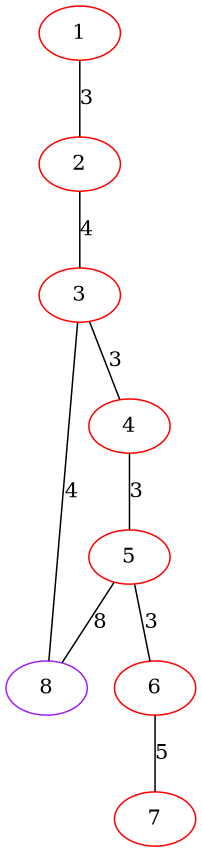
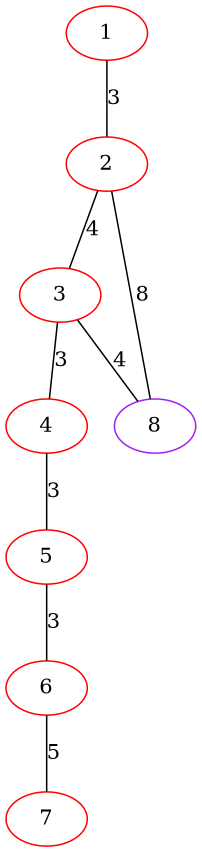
(88, 623) -> (131, 295)
